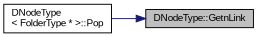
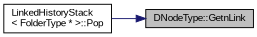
(58, 19) -> (58, 19)
